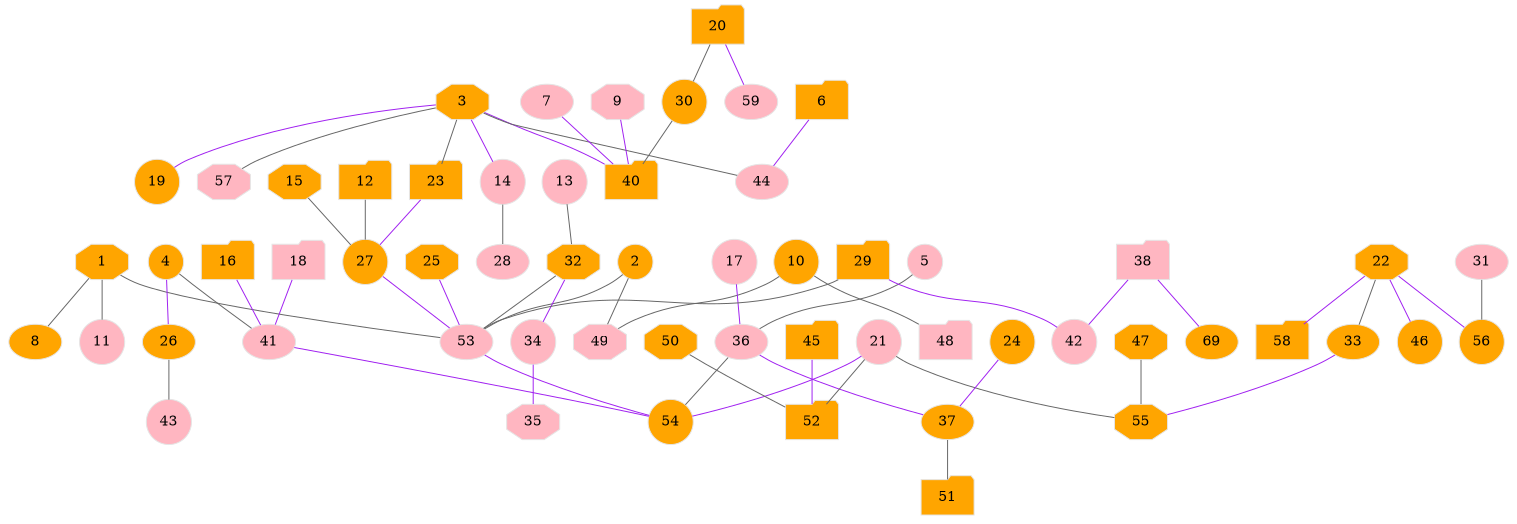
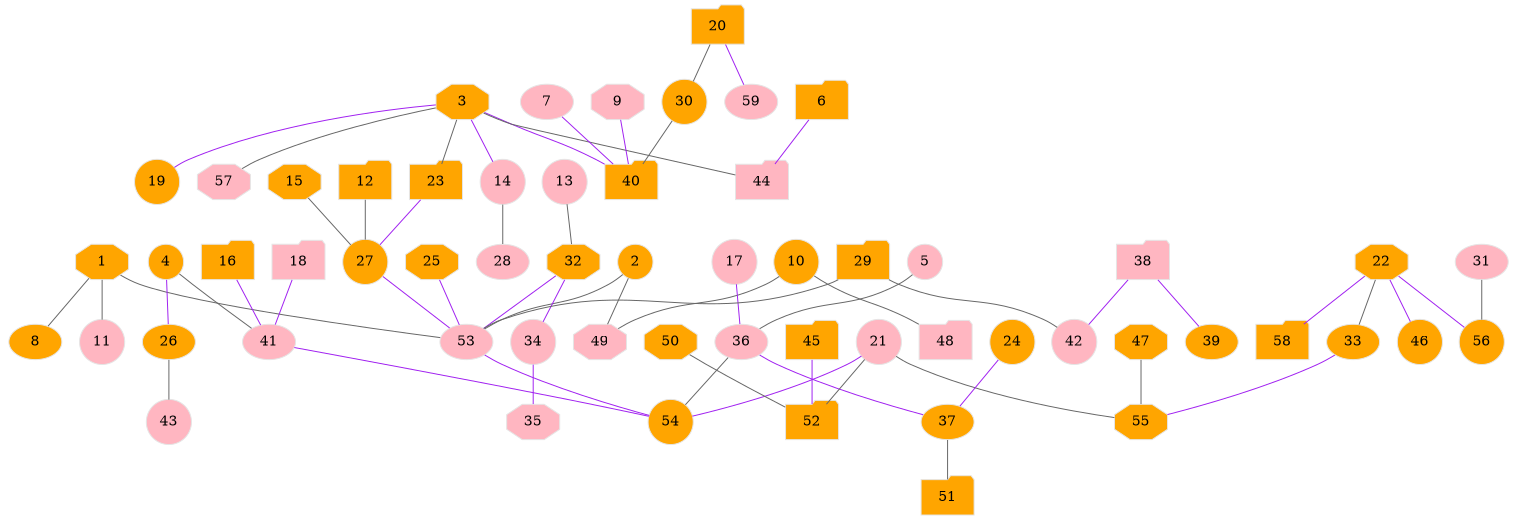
(762, 182) -> (762, 182)
(974, 301) -> (974, 301)
(520, 302) -> (520, 302)
(1212, 342) -> (1212, 342)
